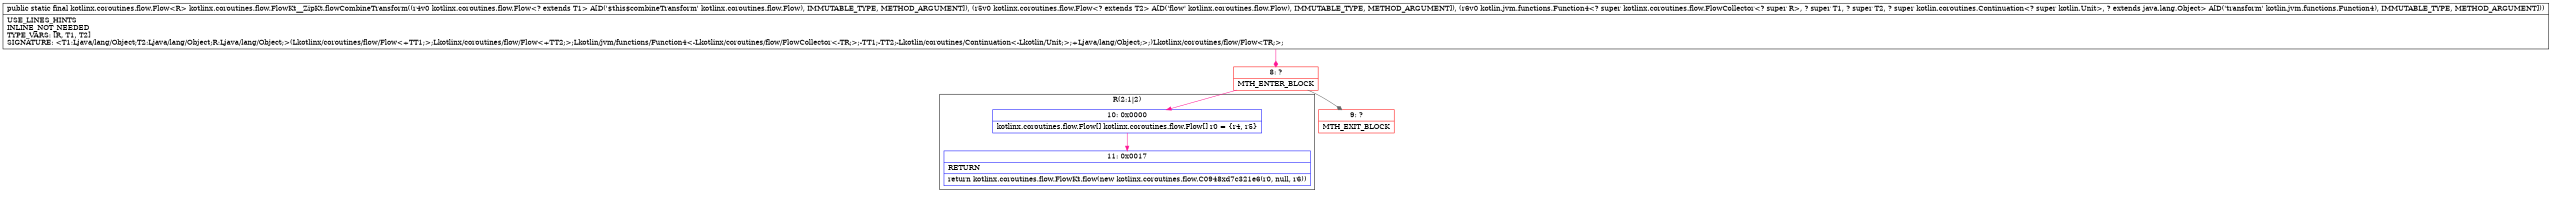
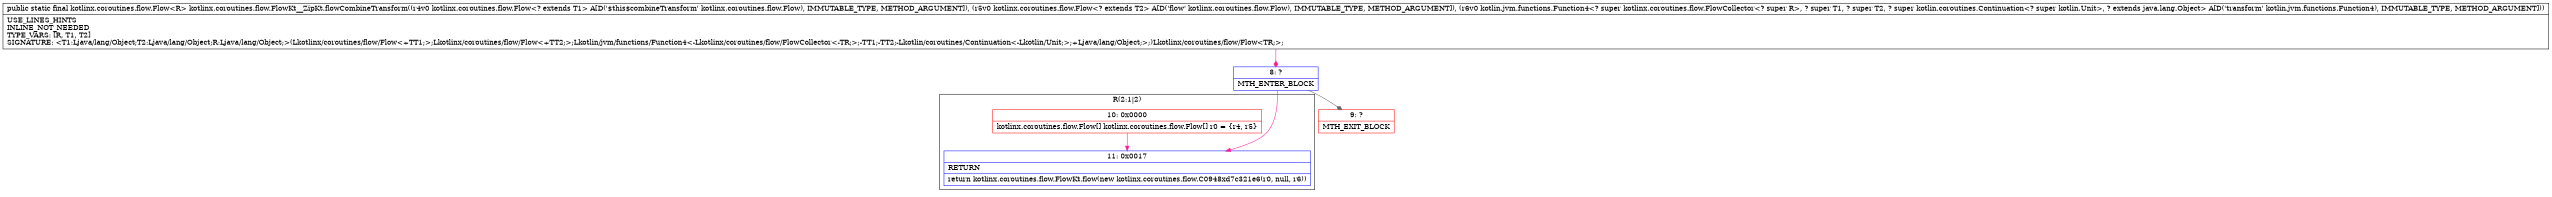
(1276, 79) -> (1276, 79)
(1204, 99) -> (1268, 131)
(1127, 121) -> (1127, 121)
